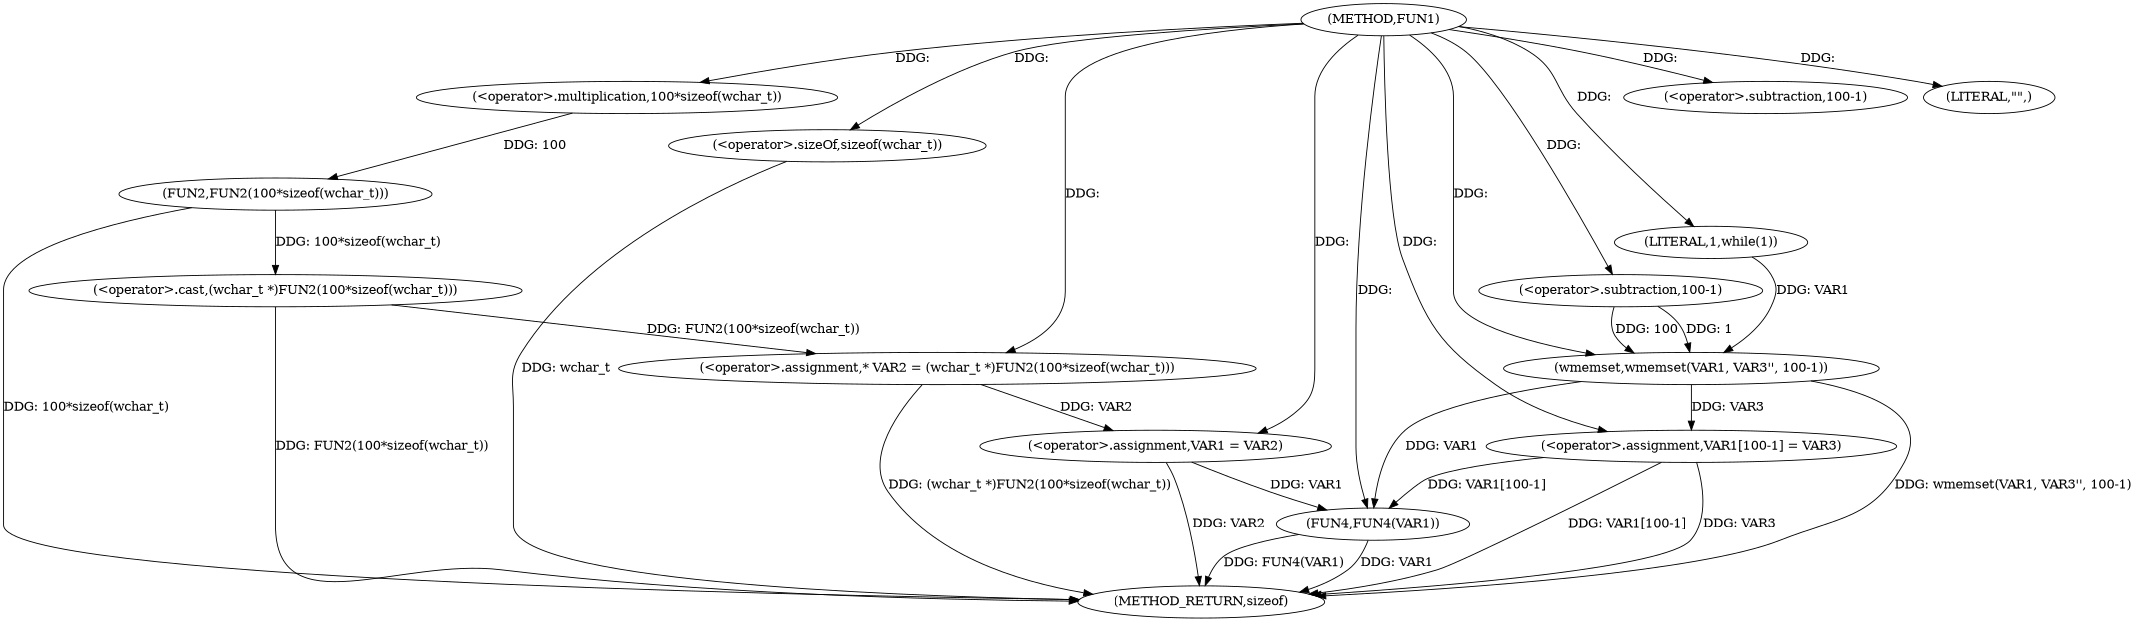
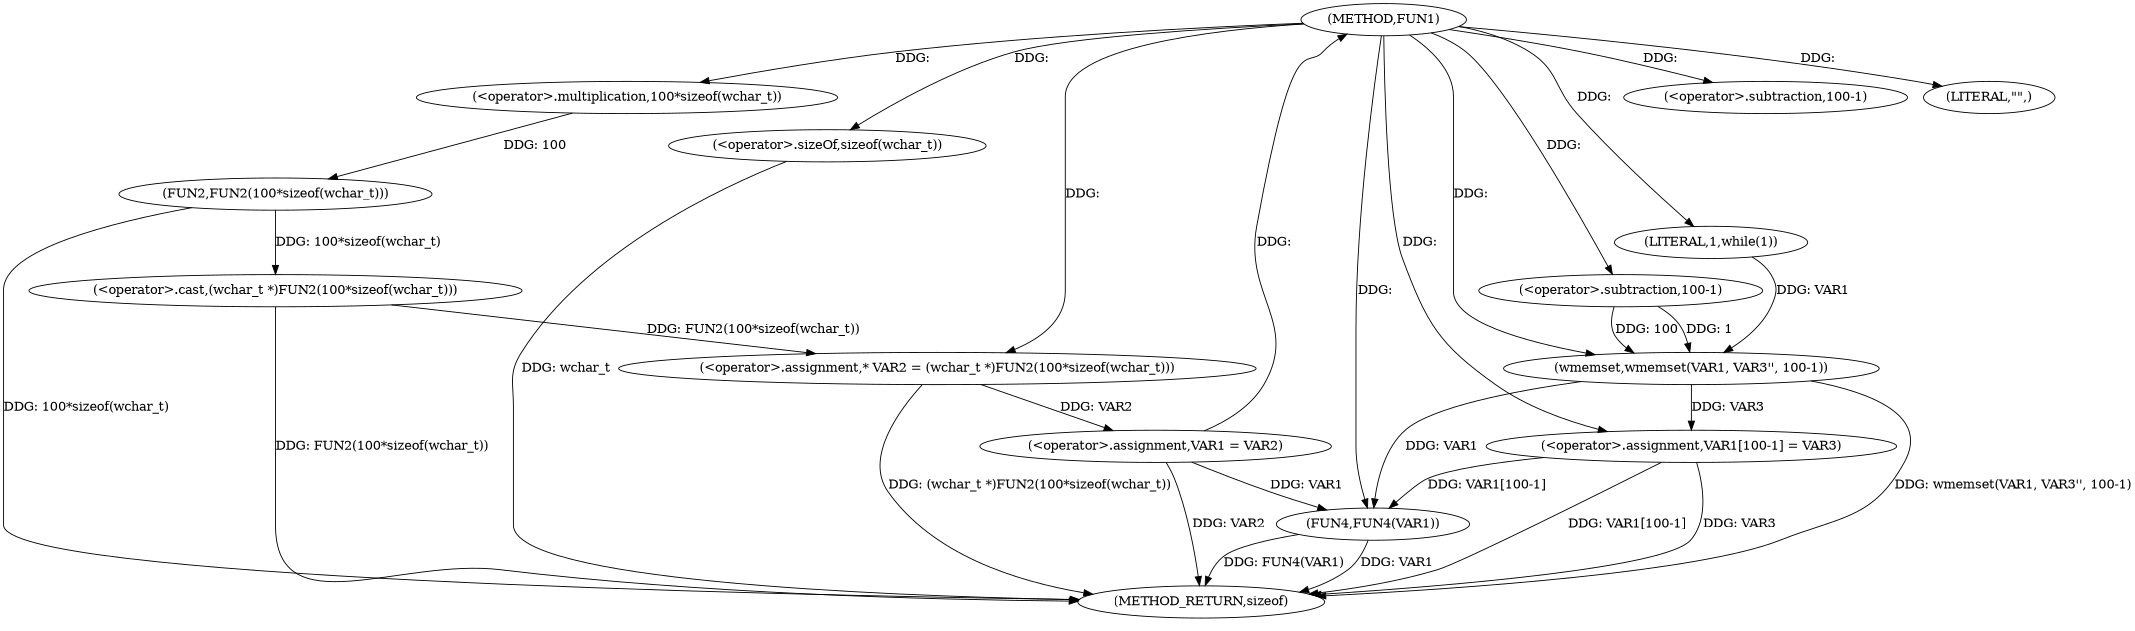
(1315, 236) -> (1256, 239)
